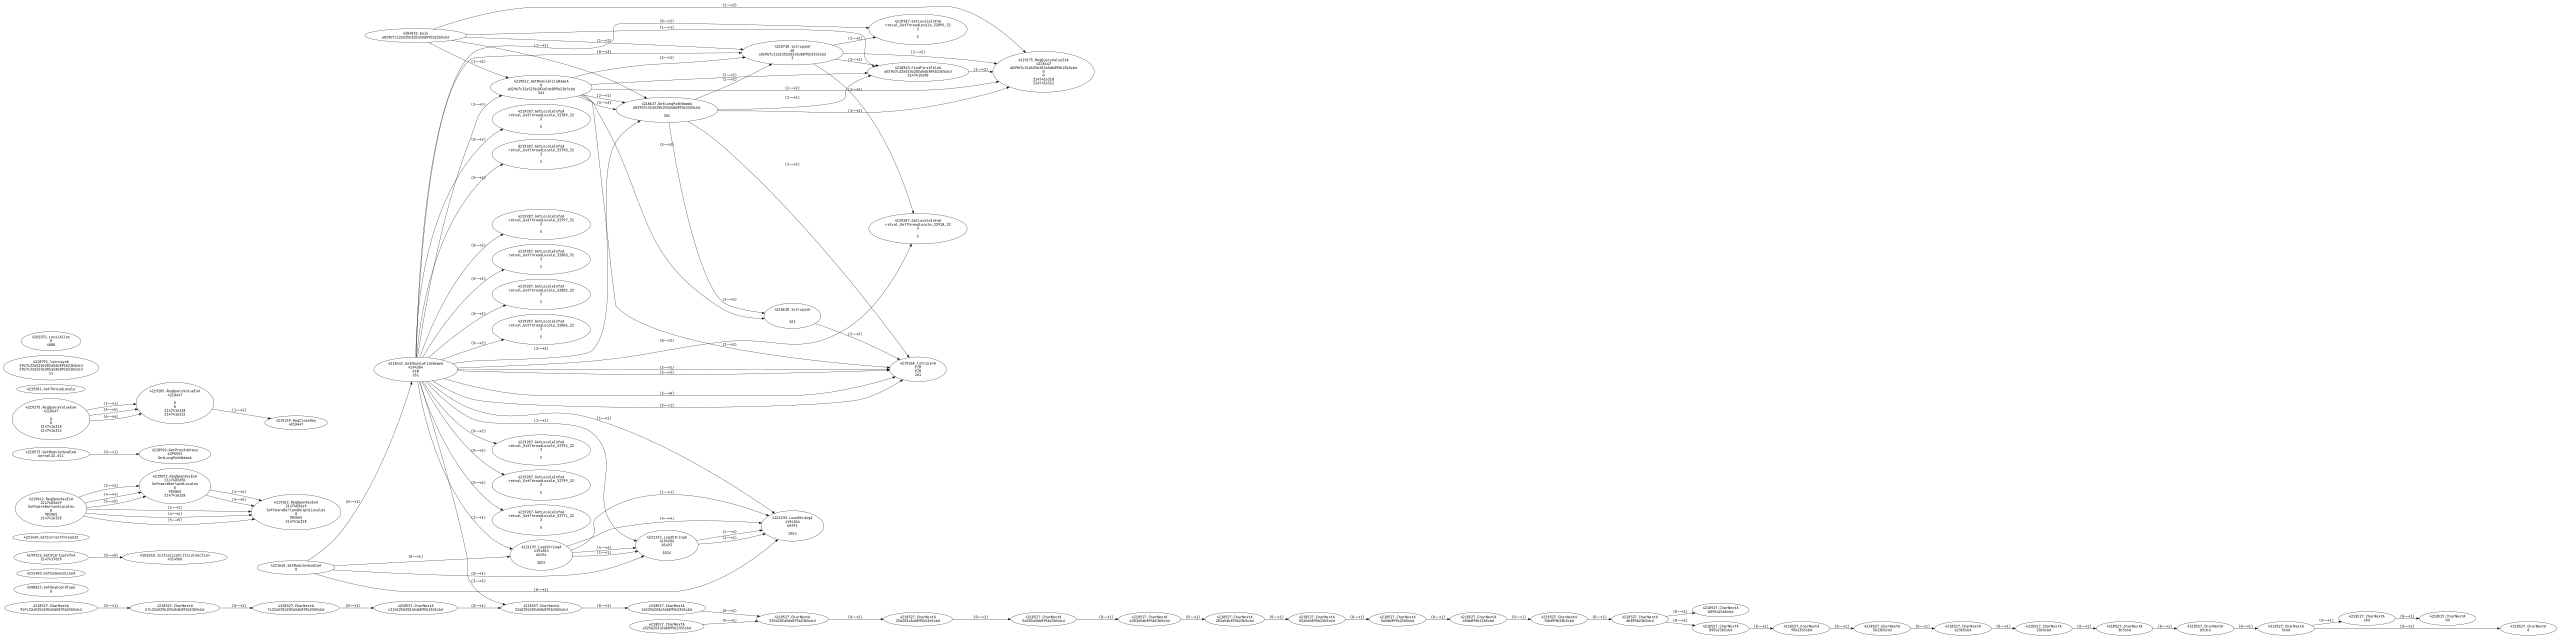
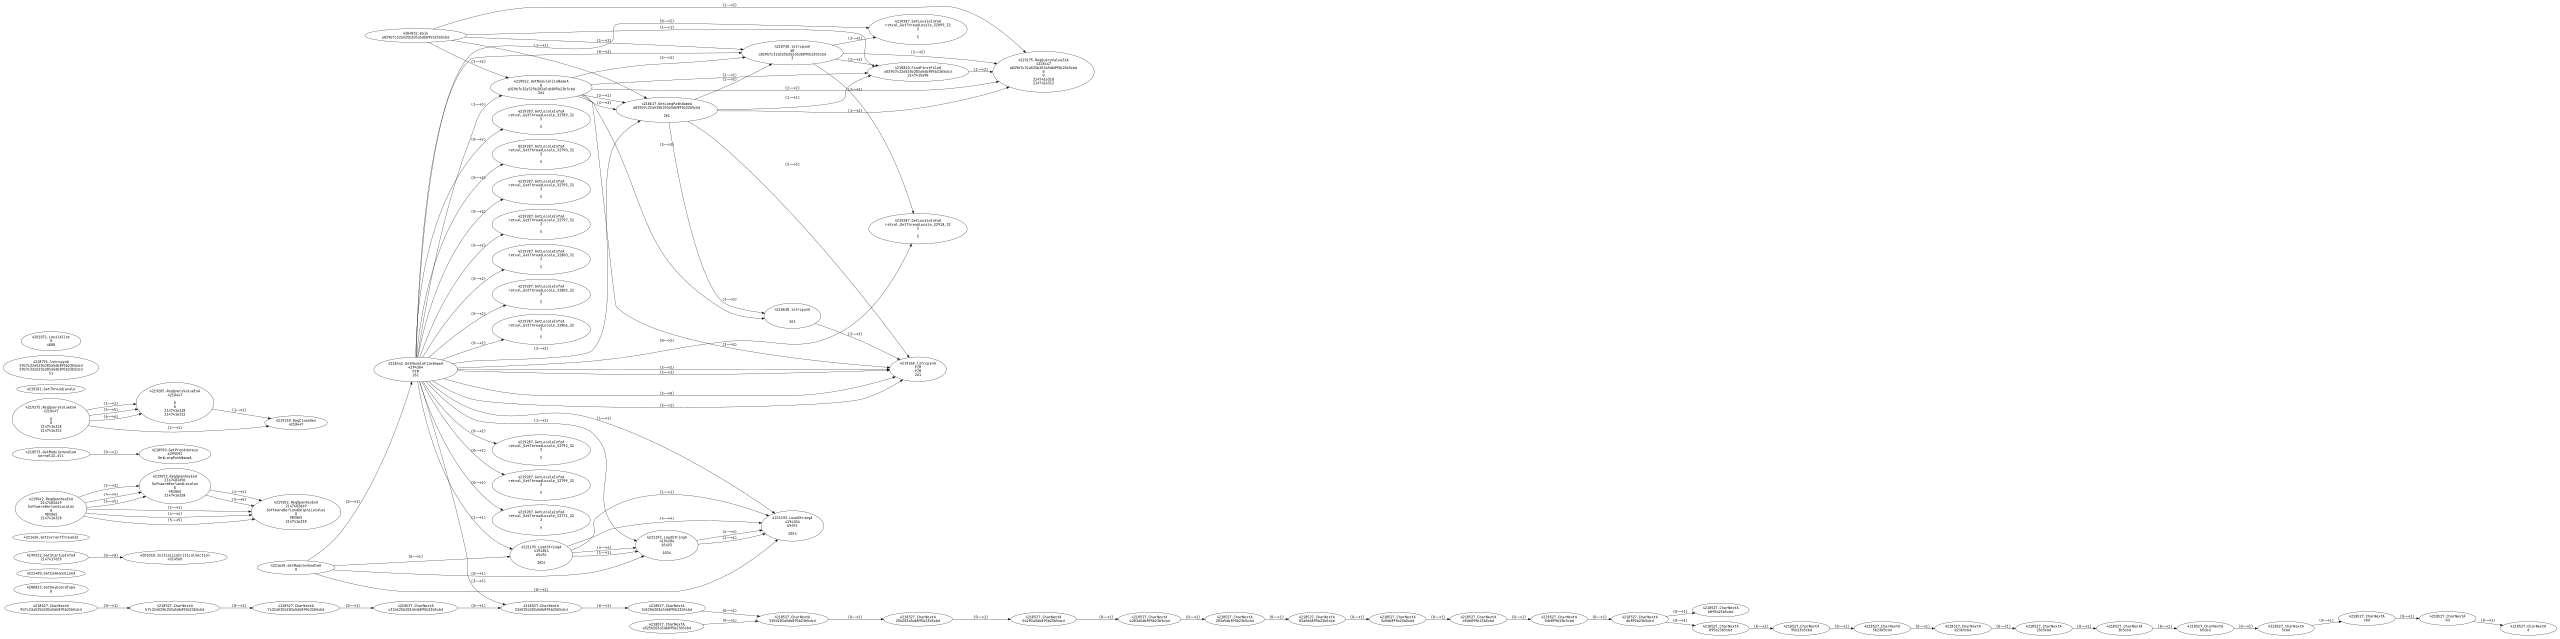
none -> (541, 189)
none -> (177, 432)
(2406, 628) -> (2487, 623)
